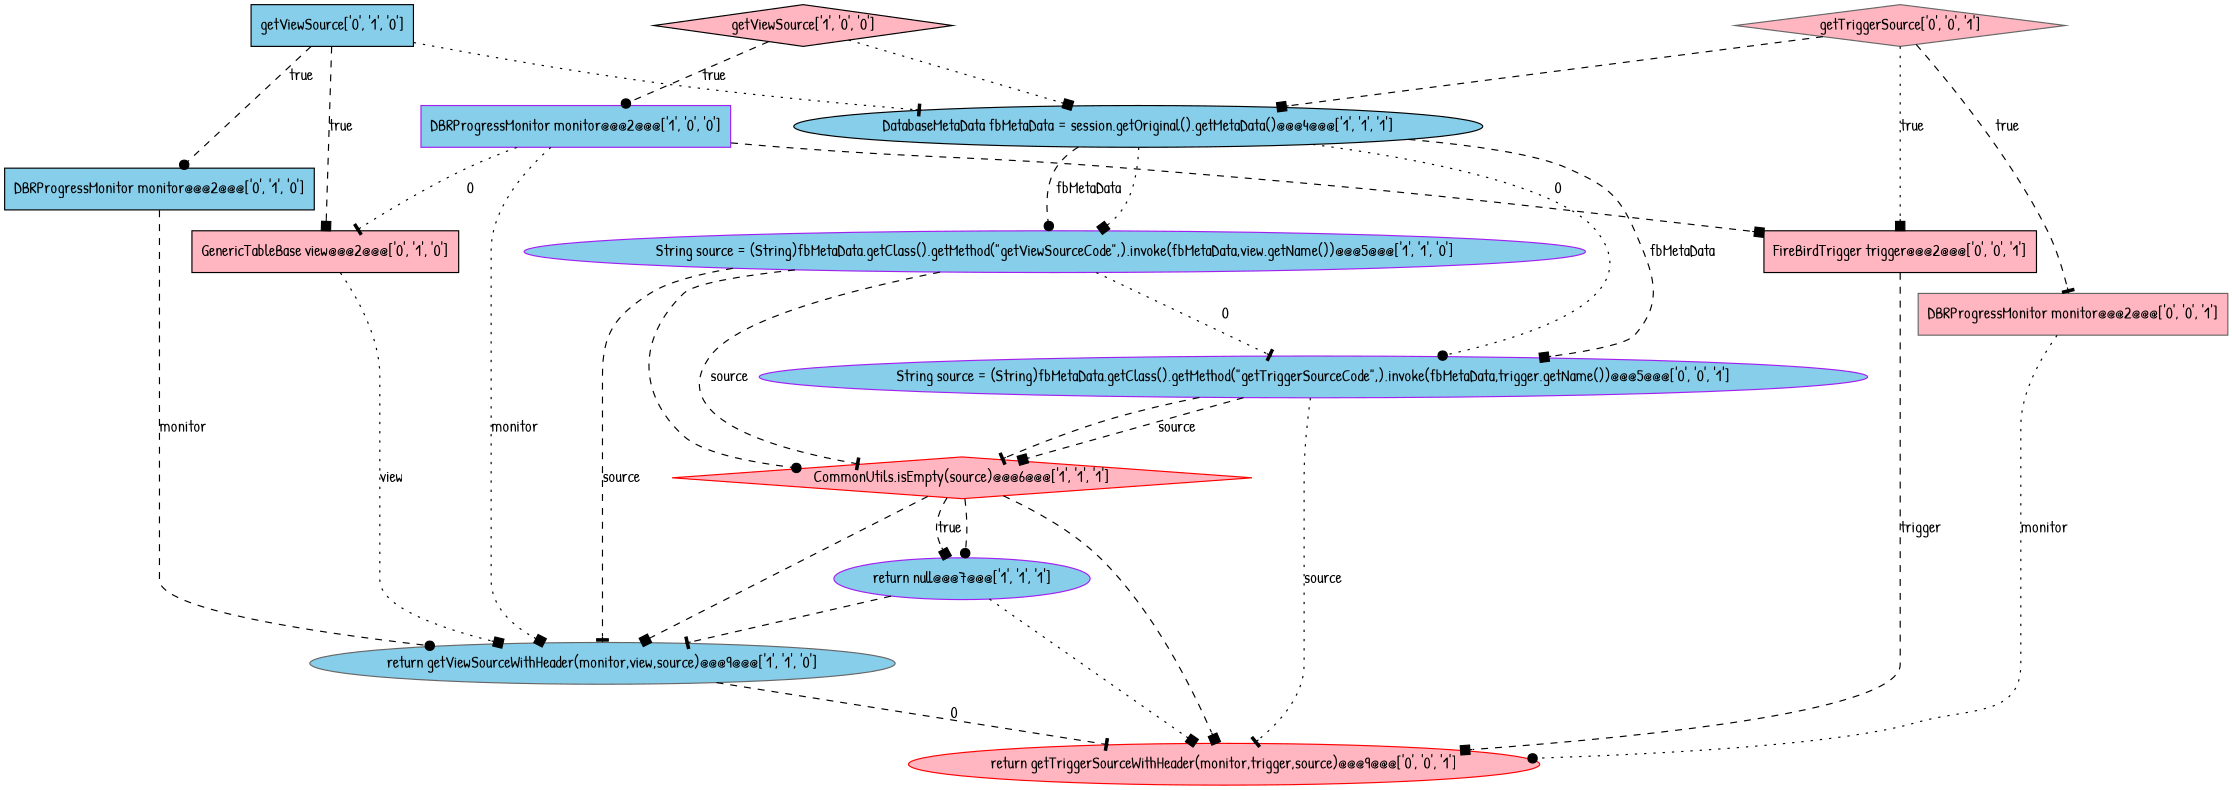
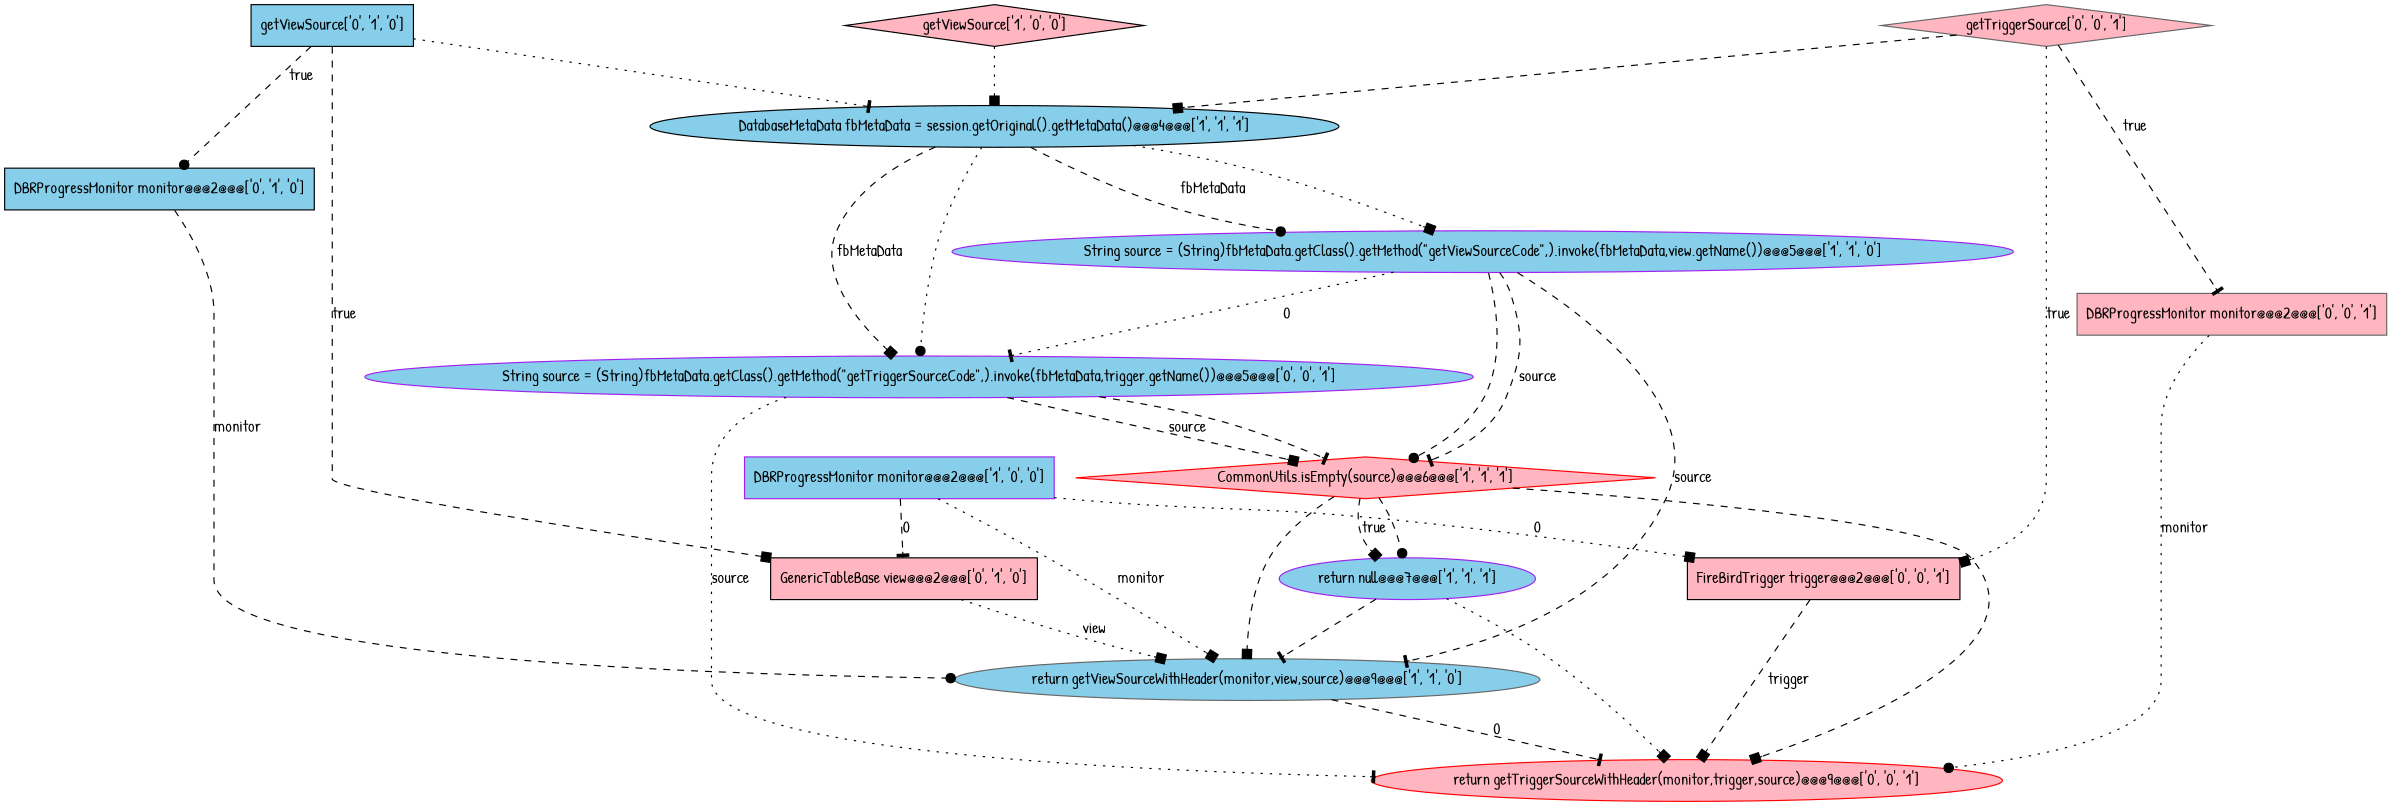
(700, 72) -> none
(1242, 178) -> (1369, 518)
(437, 183) -> (902, 525)
